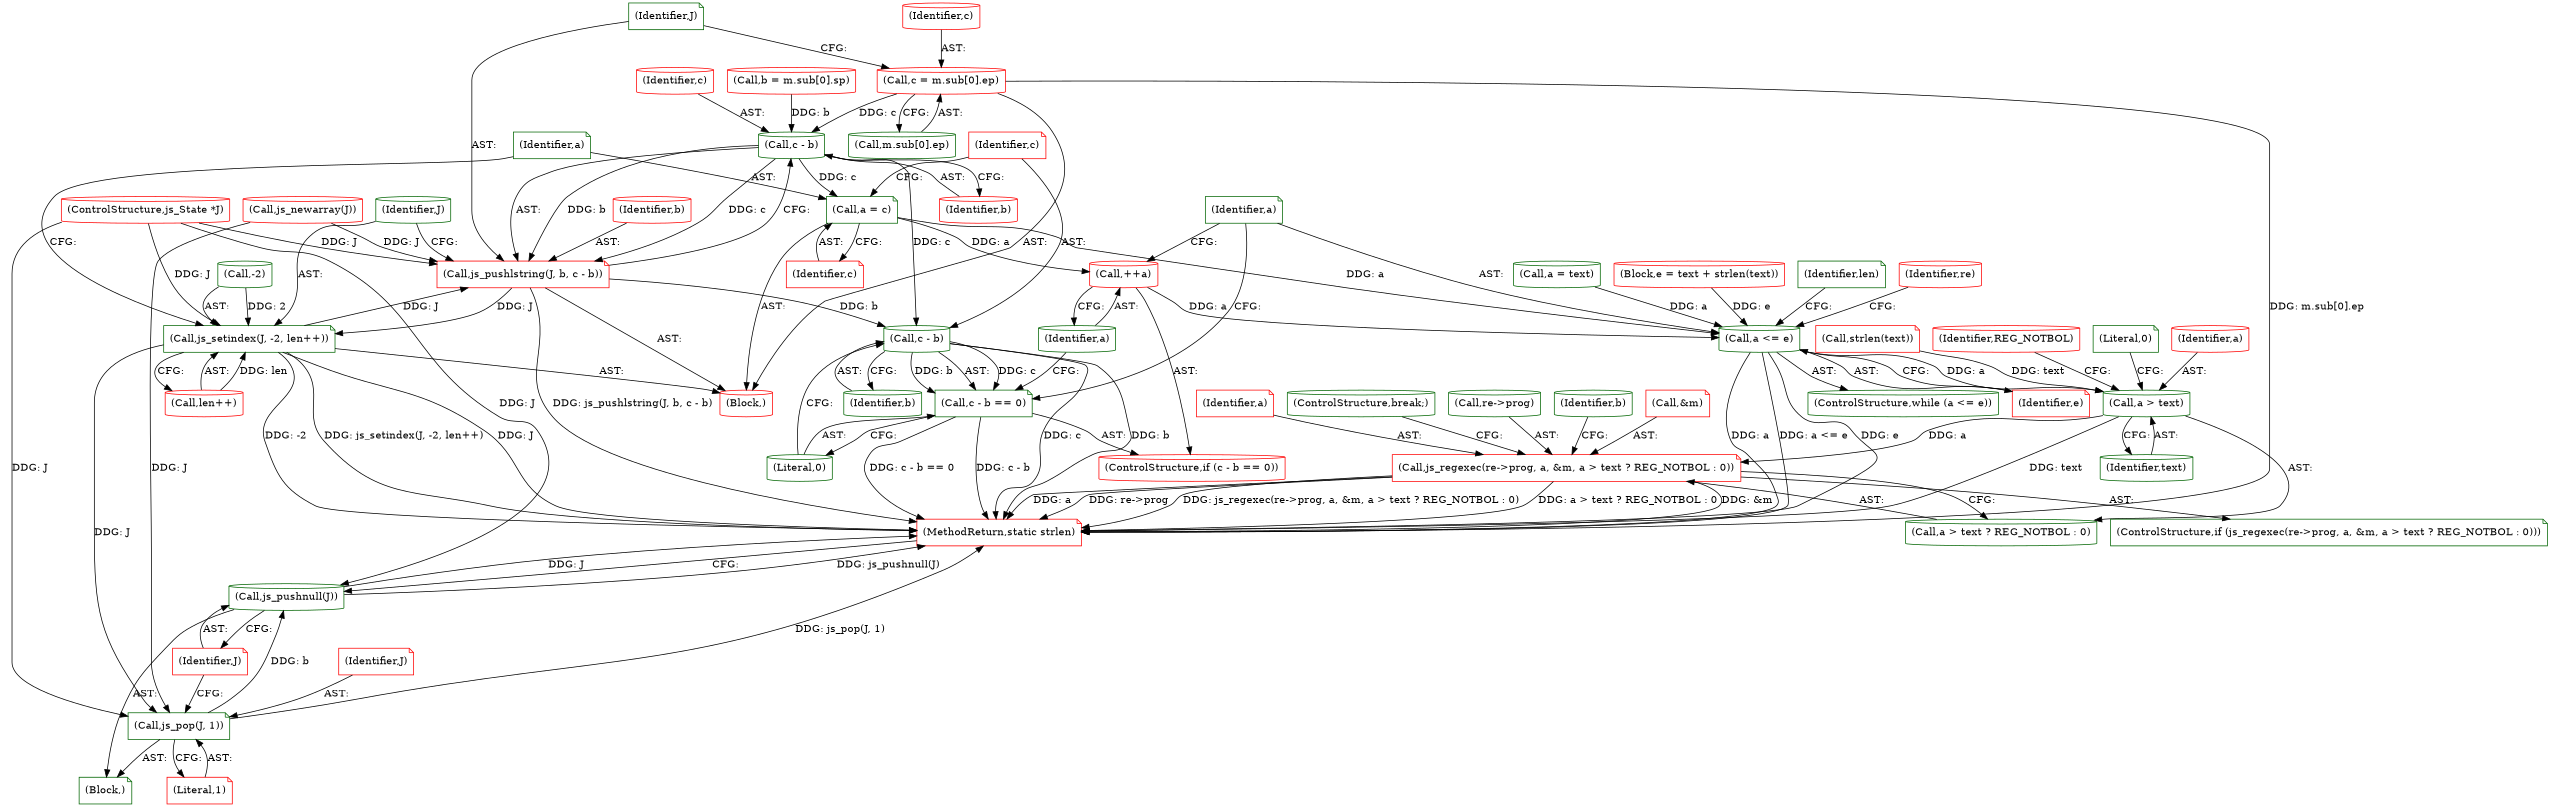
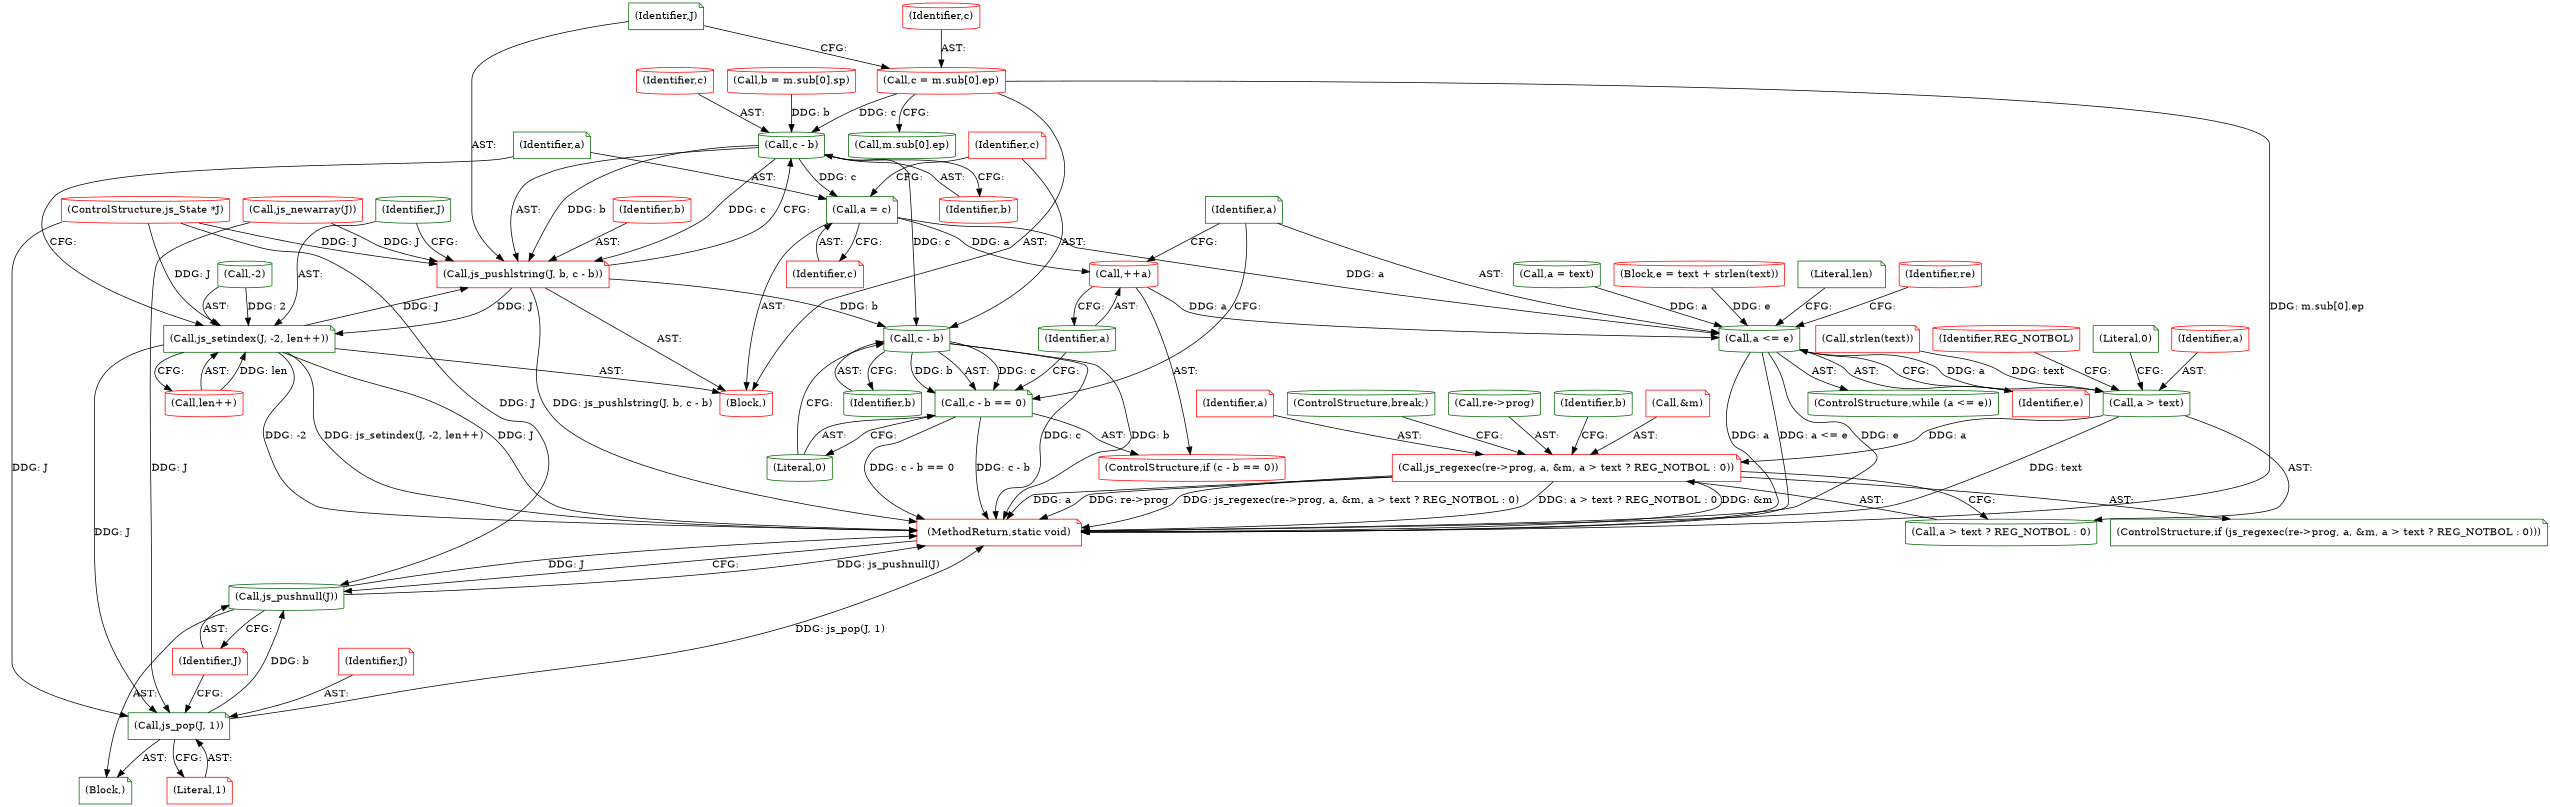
(933, 119) -> none
(1842, 274) -> (1842, 274)
(2147, 468) -> none
(999, 533) -> (999, 533)
